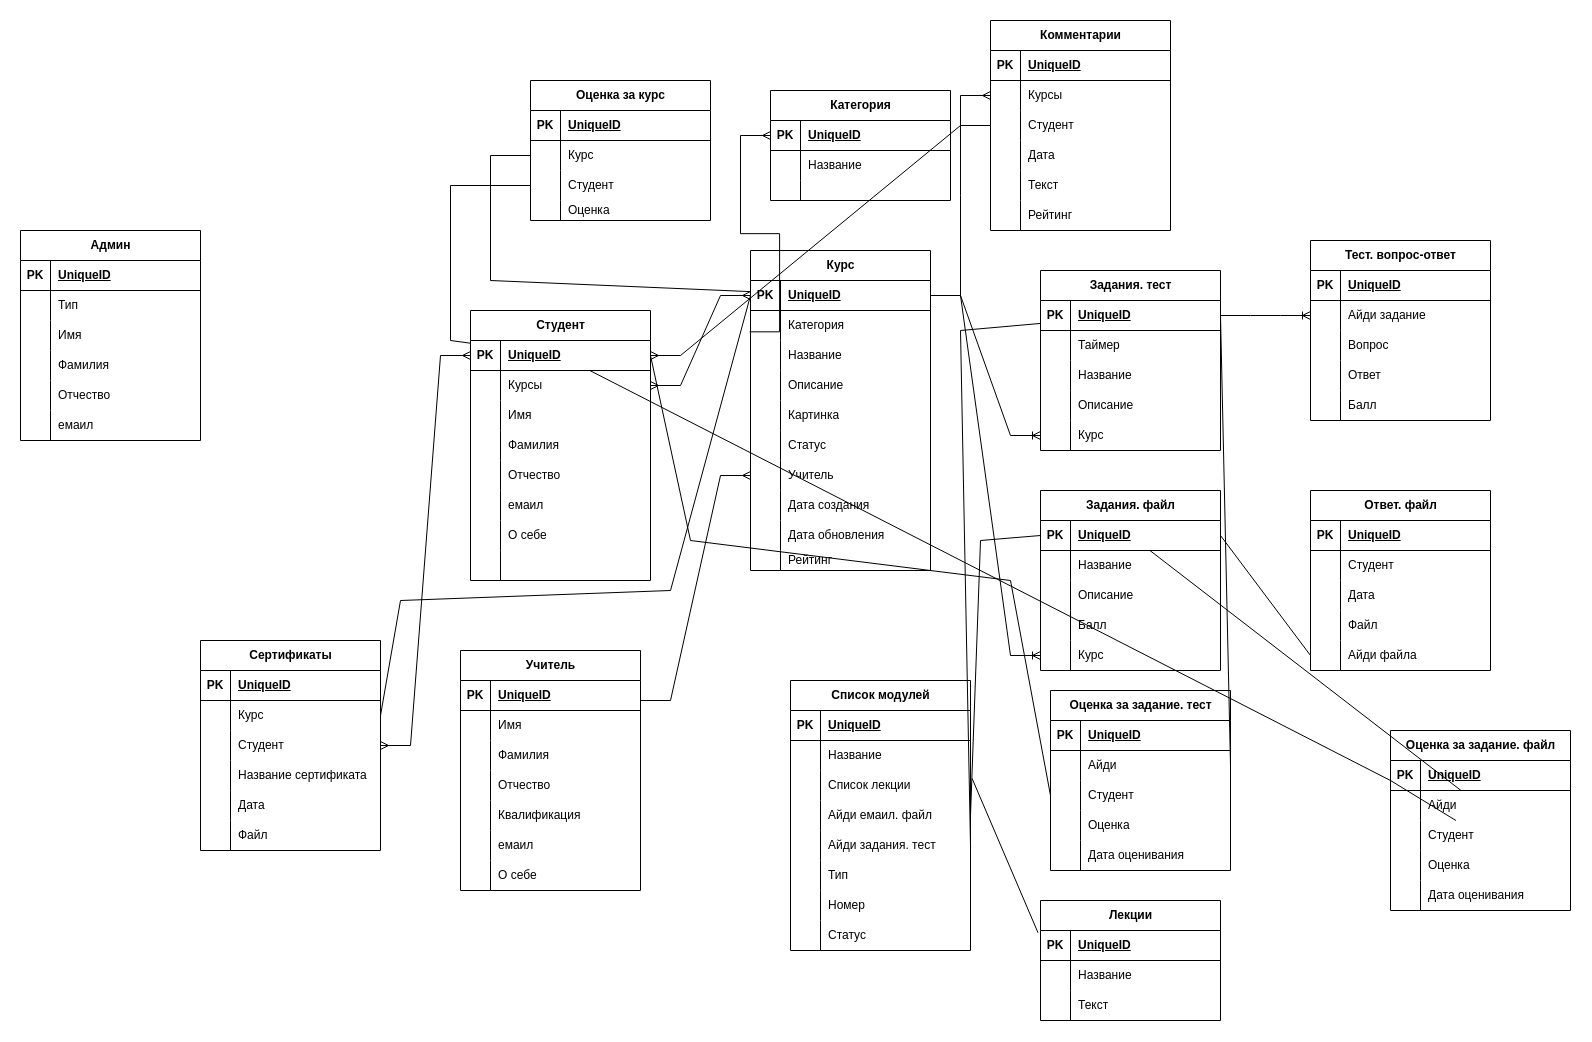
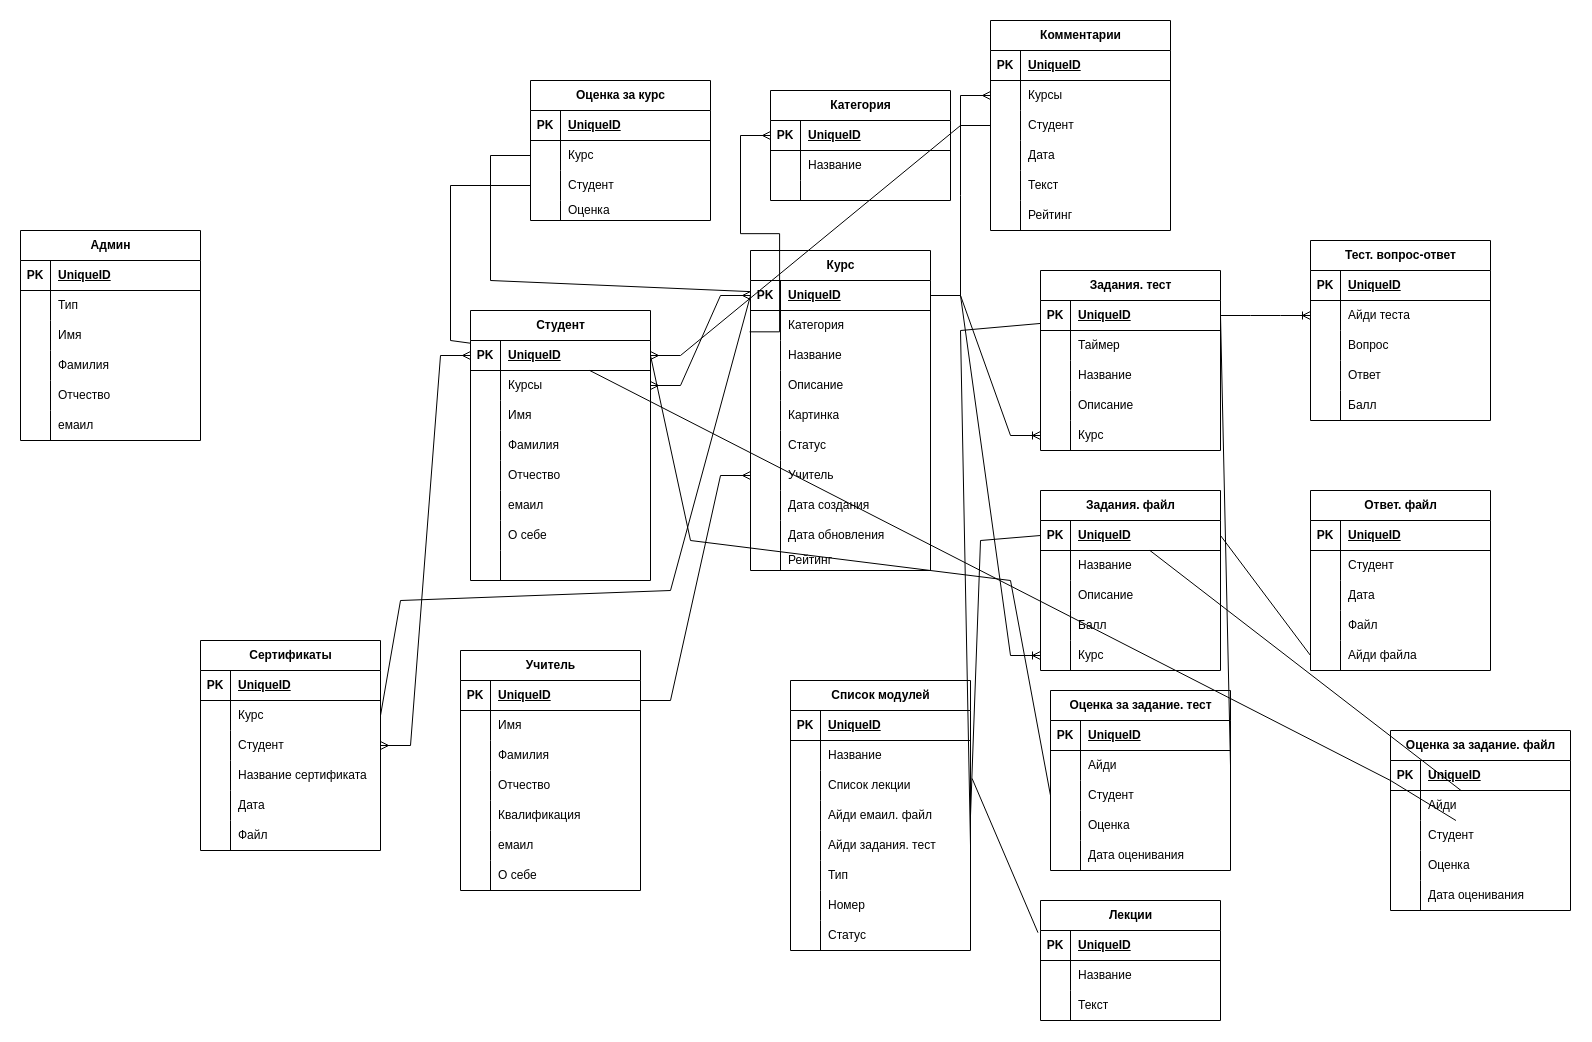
(1387, 316) -> (1381, 316)
